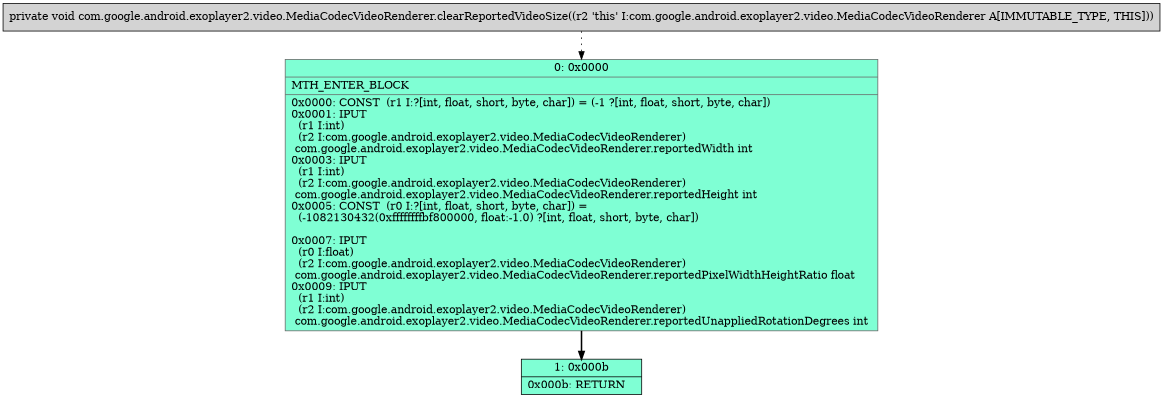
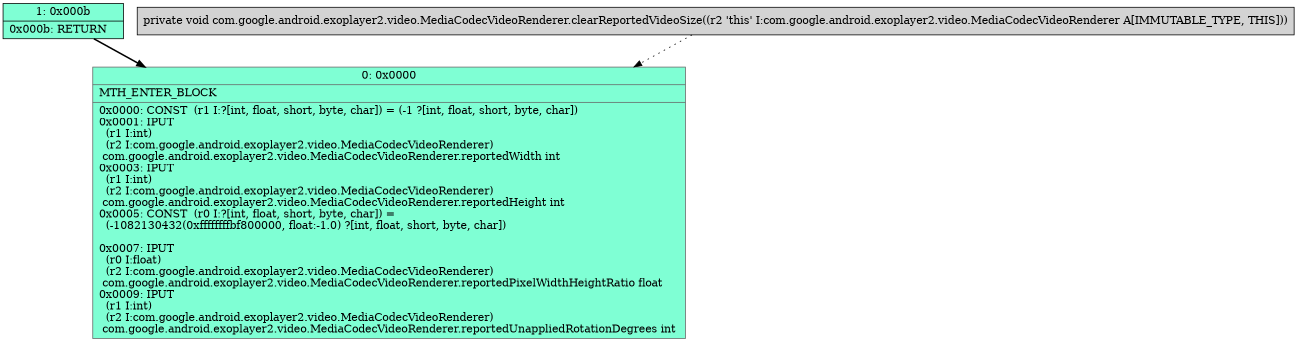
(582, 341) -> (116, 51)
